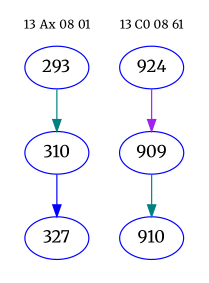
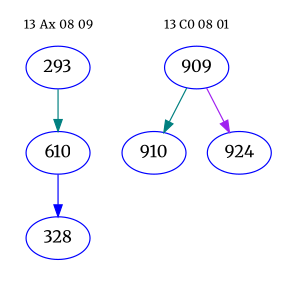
(57, 25) -> (59, 25)
(152, 25) -> (197, 25)
(152, 104) -> (215, 105)
(57, 153) -> (58, 153)
(57, 238) -> (58, 238)
